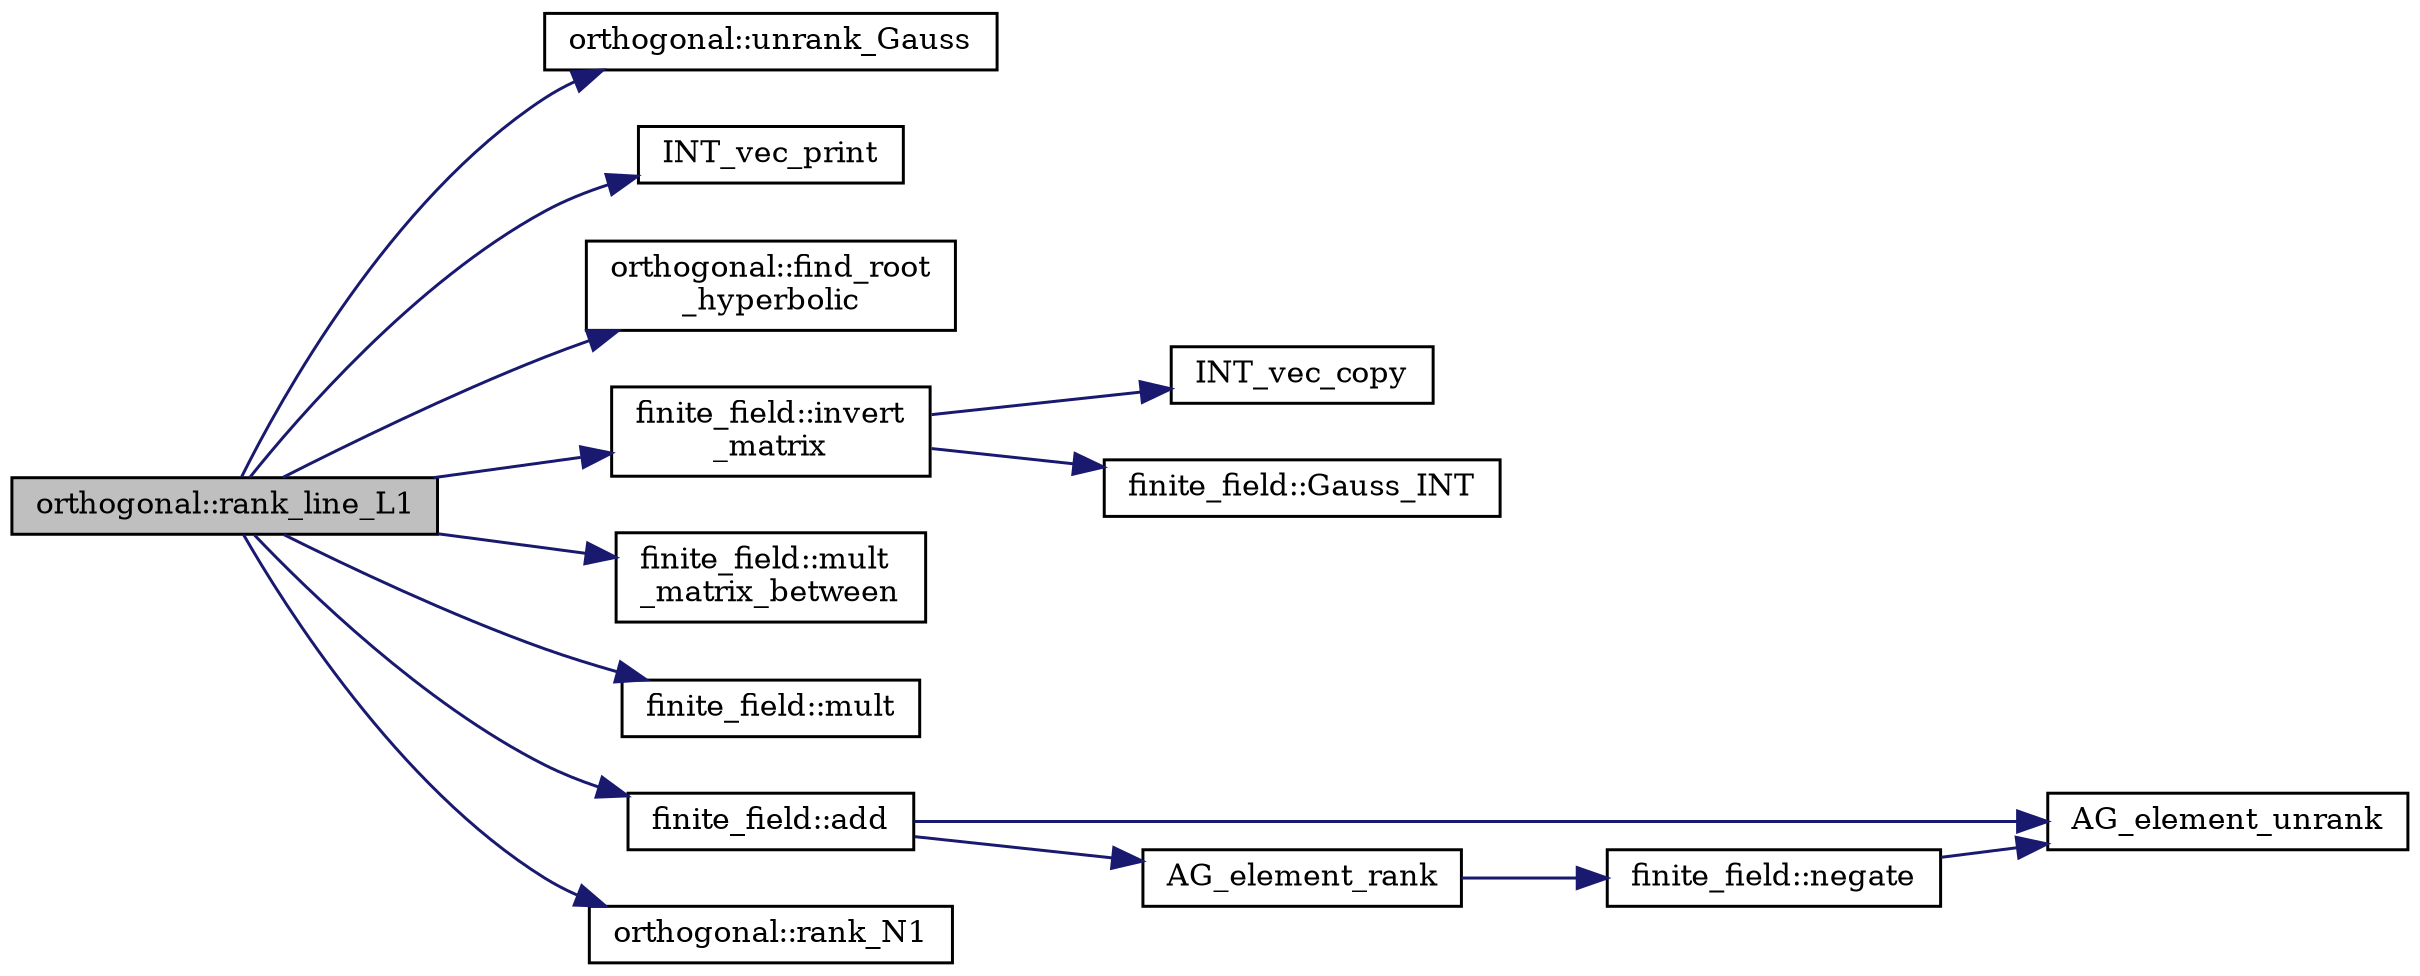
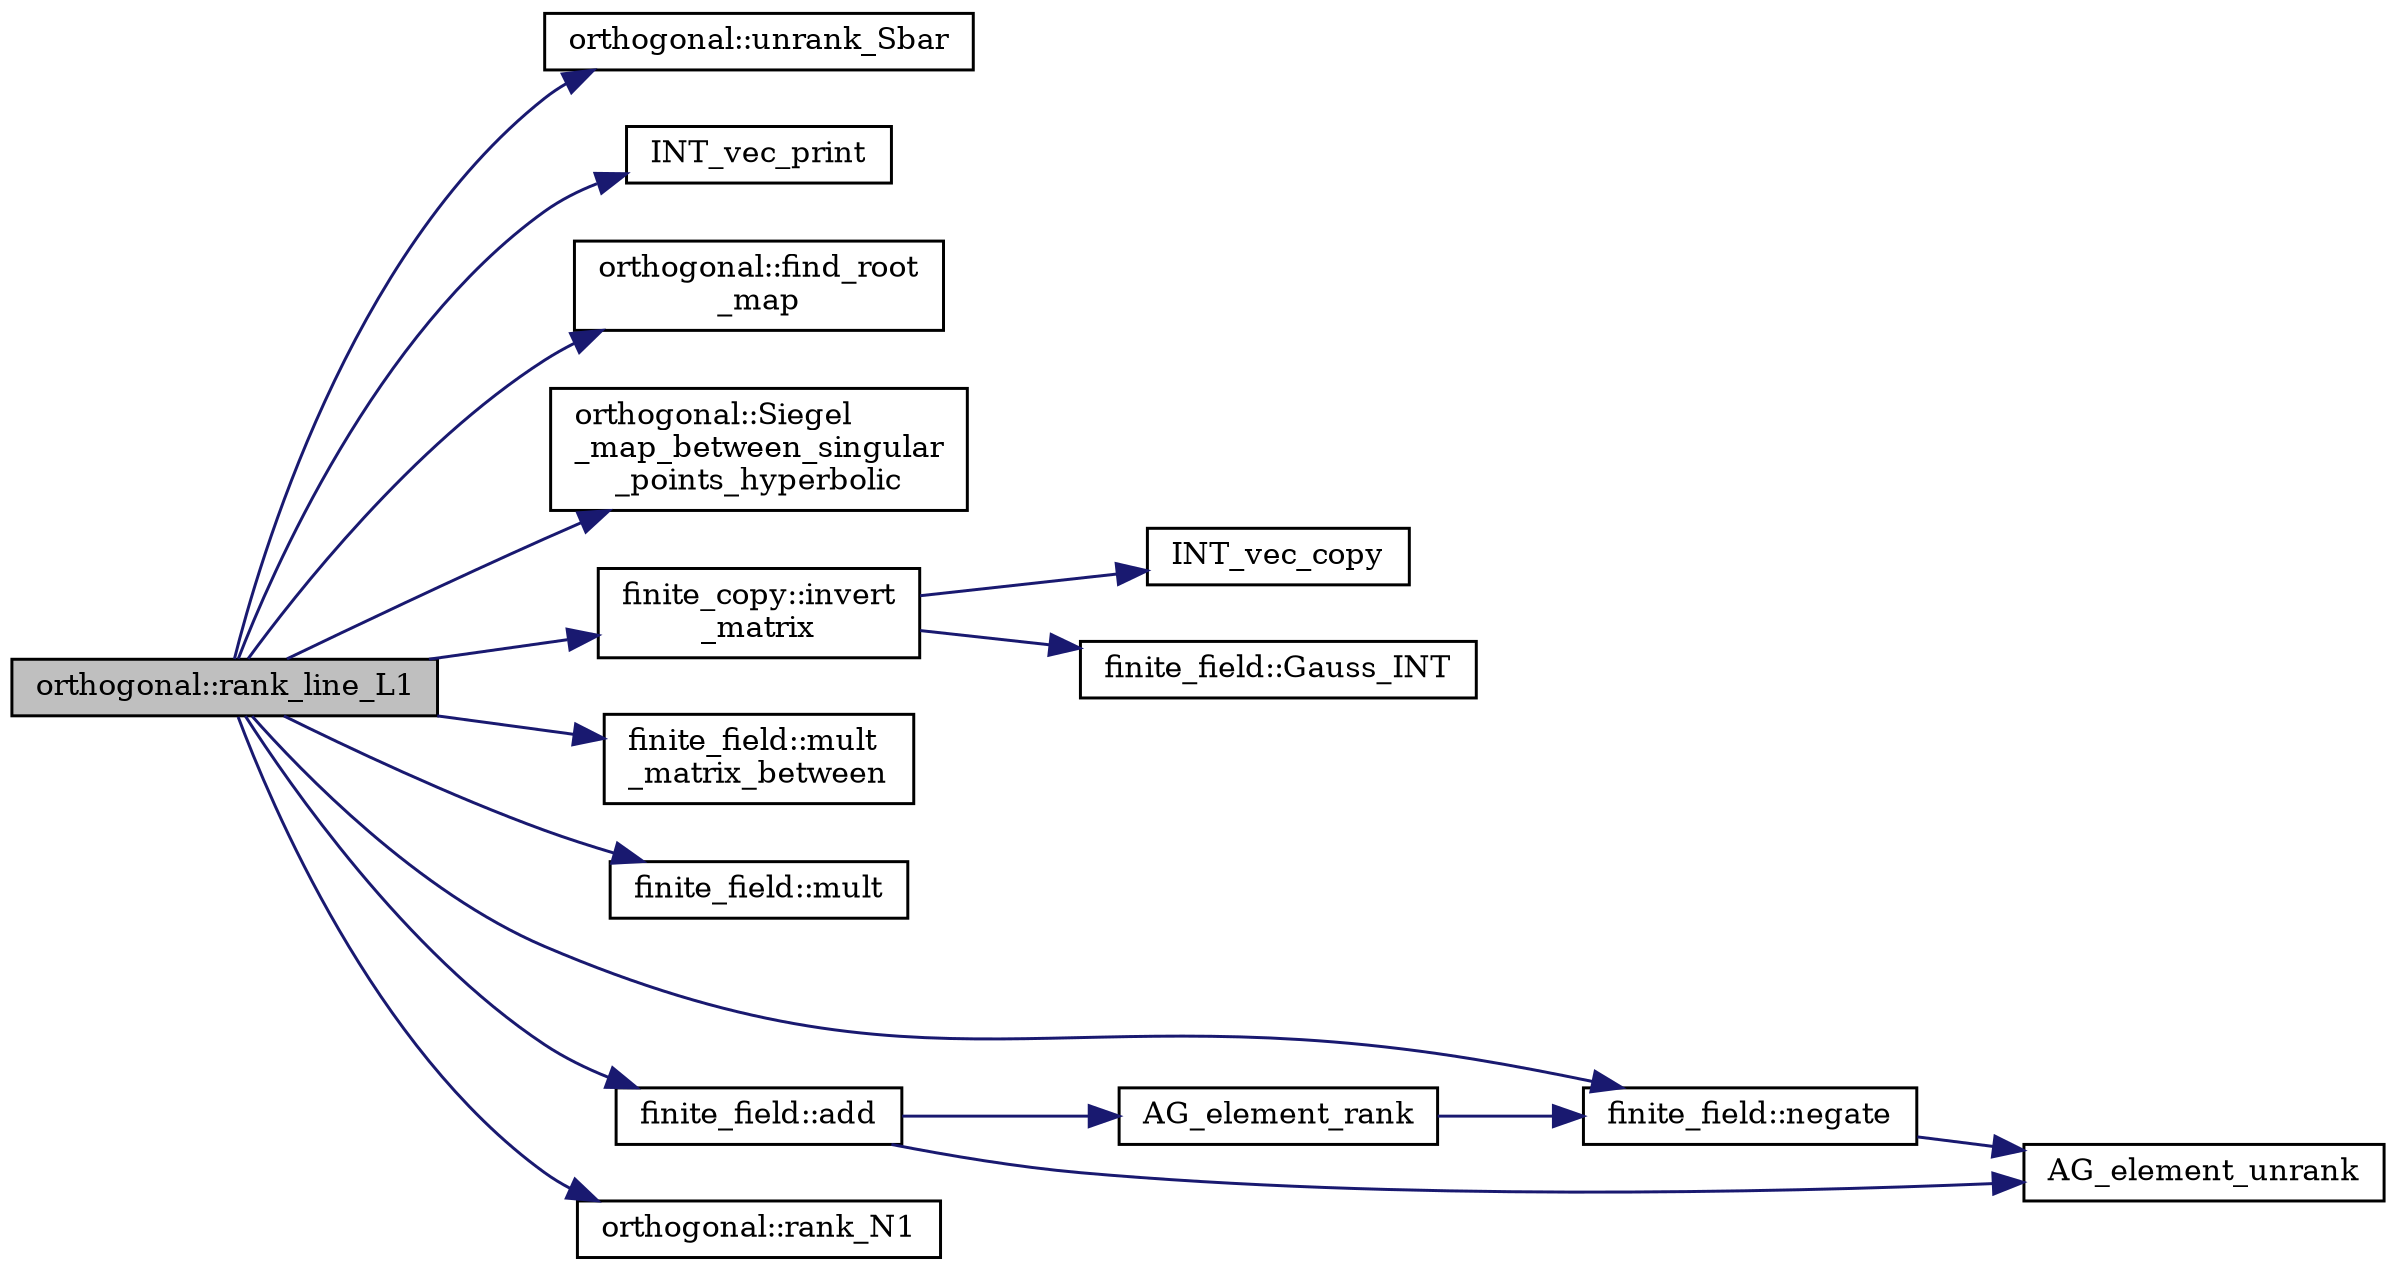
(771, 42) -> (759, 42)
(771, 286) -> (759, 286)
(771, 432) -> (759, 613)
none -> (759, 449)
none -> (876, 1033)
